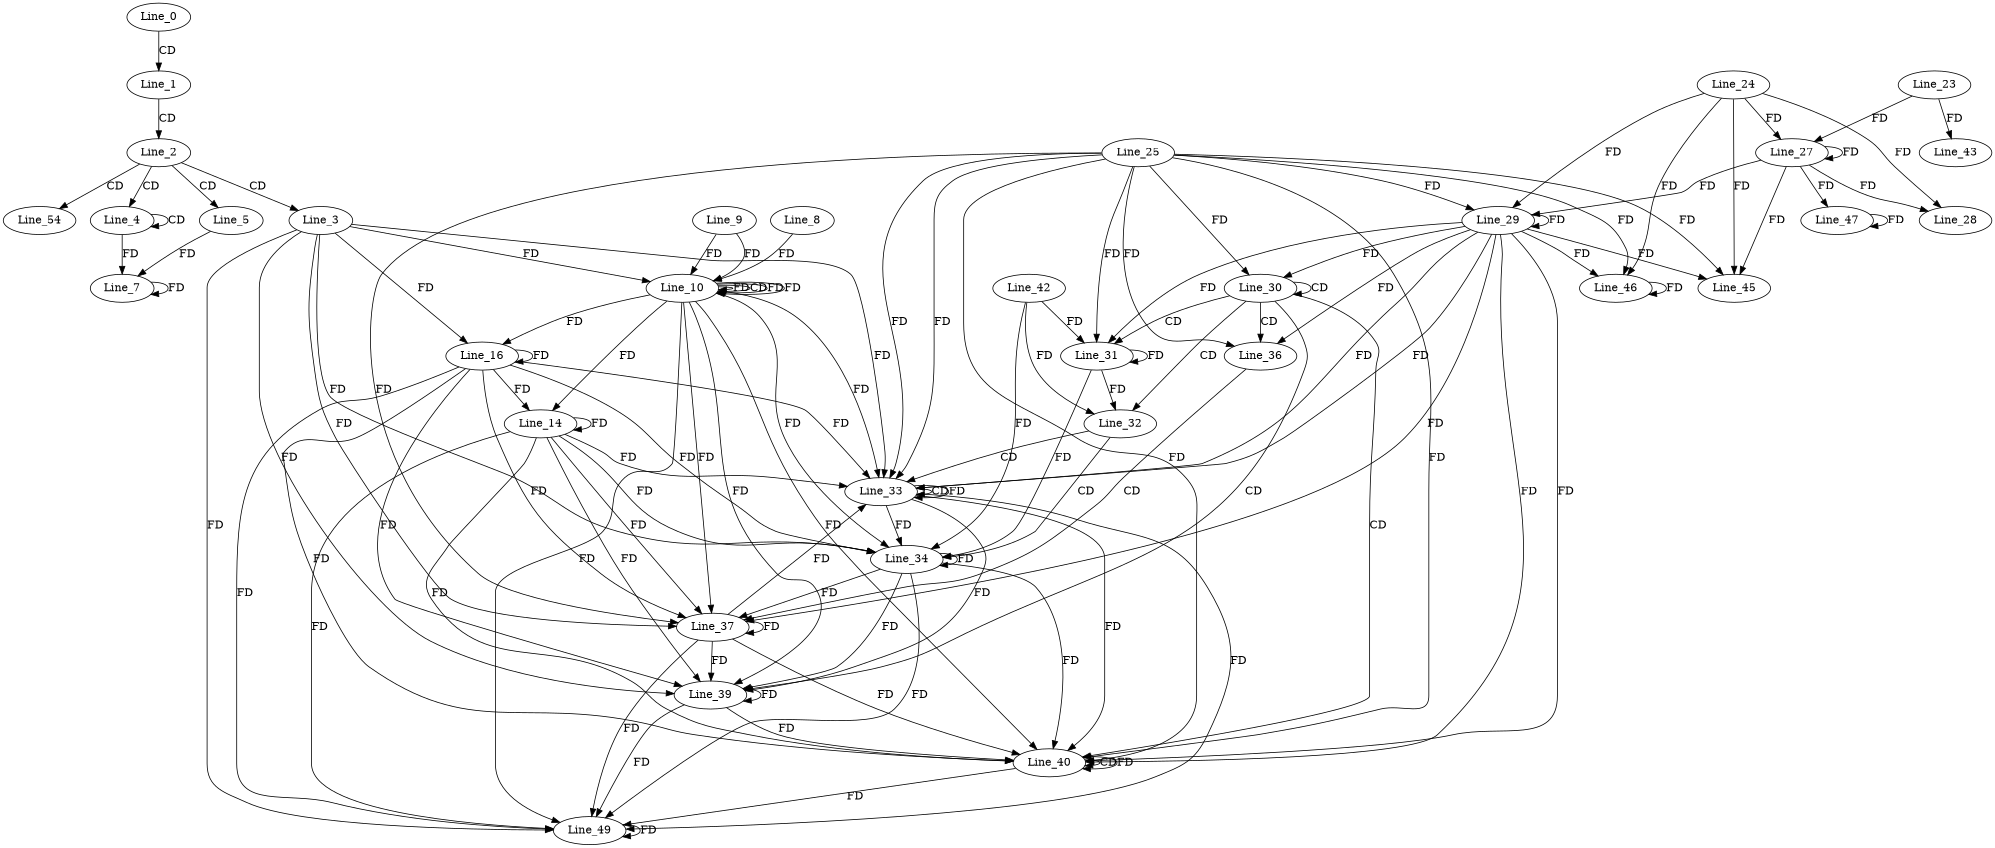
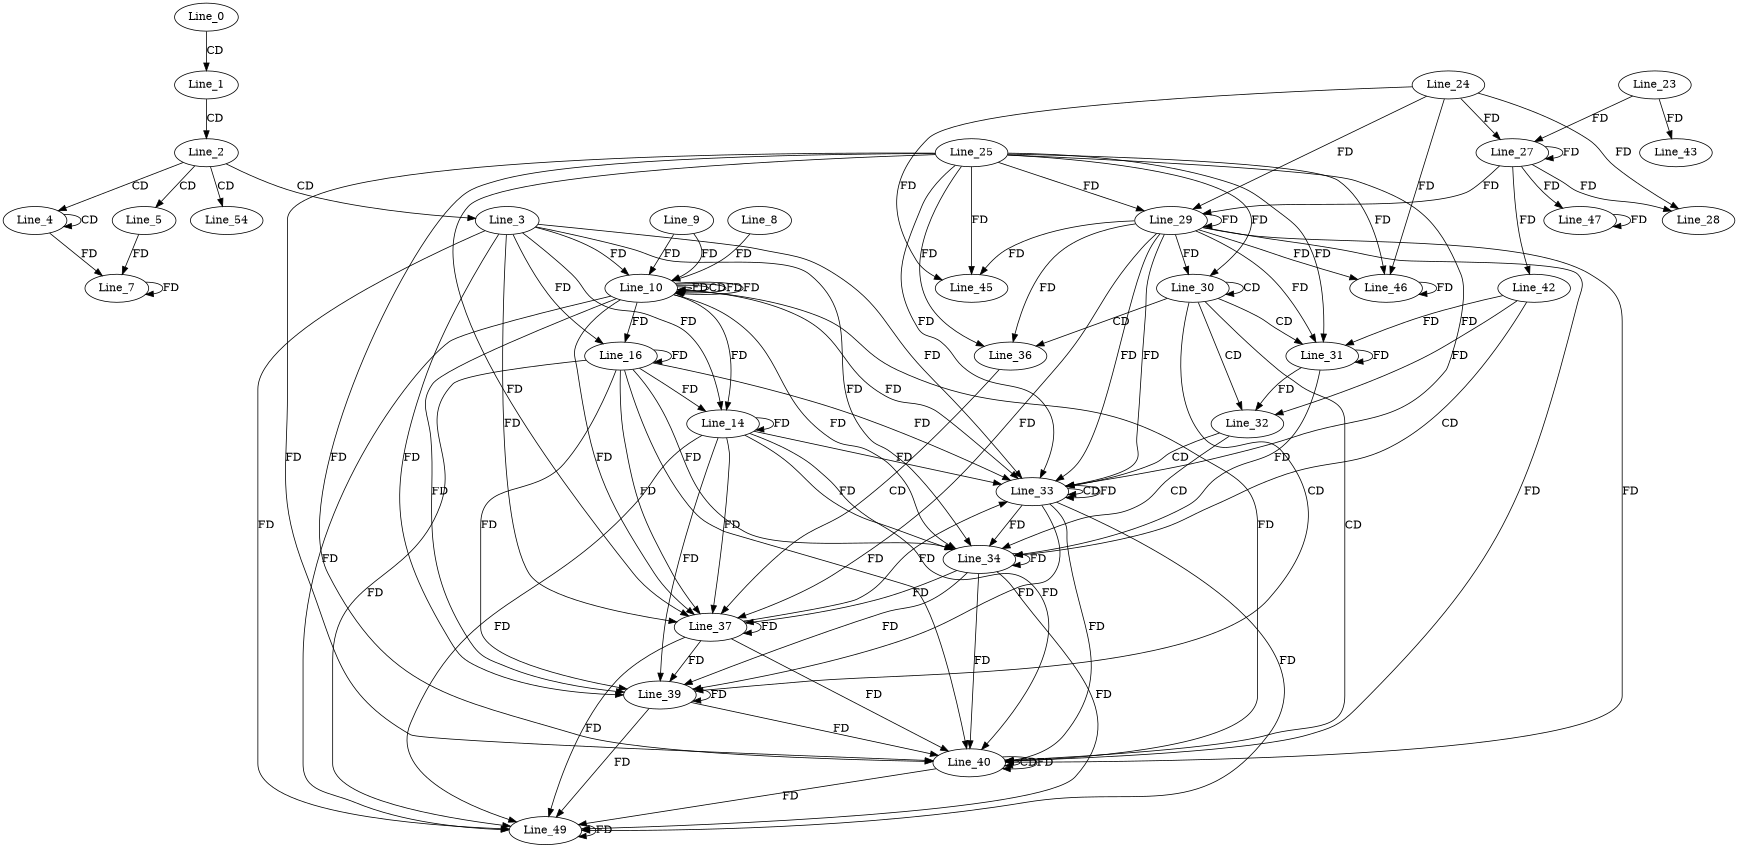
(1765, 217) -> (1517, 217)
none -> (625, 311)
(1024, 424) -> (1450, 424)
